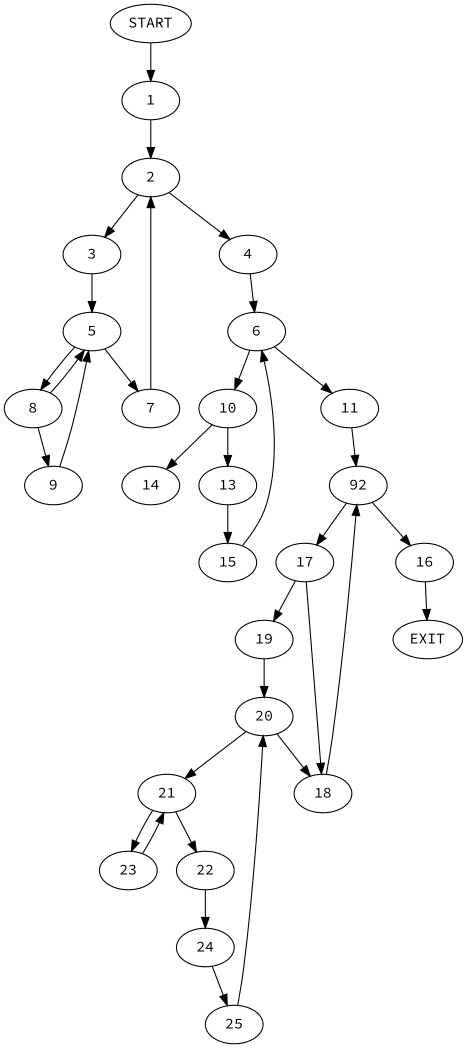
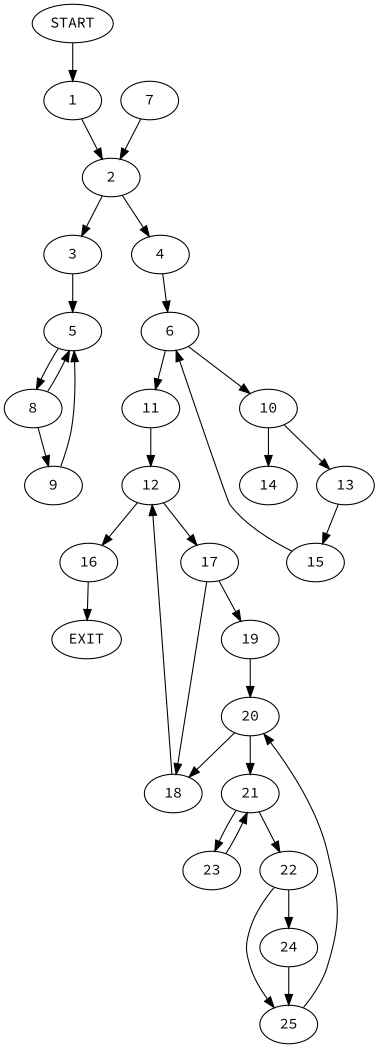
(118, 366) -> none
(358, 486) -> (151, 486)
none -> (247, 942)
